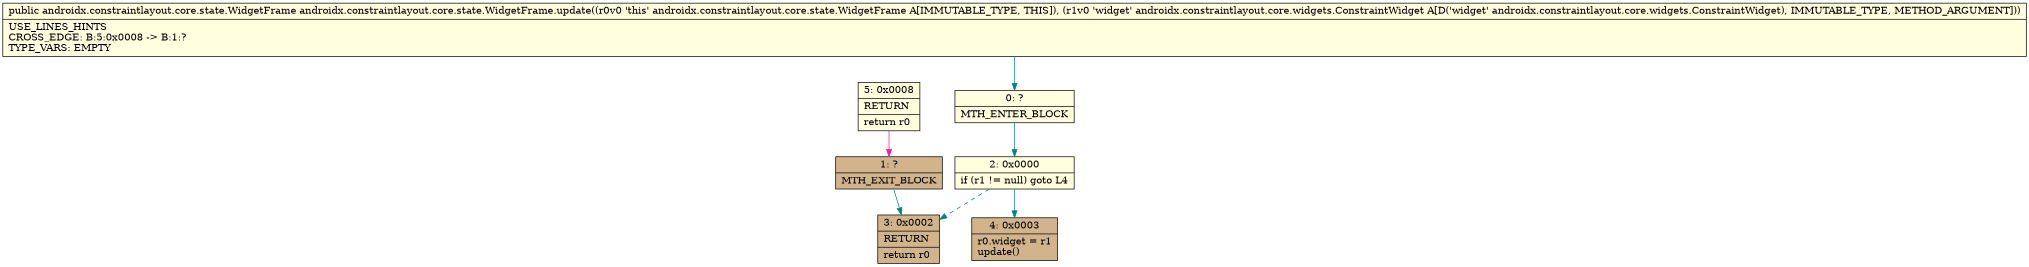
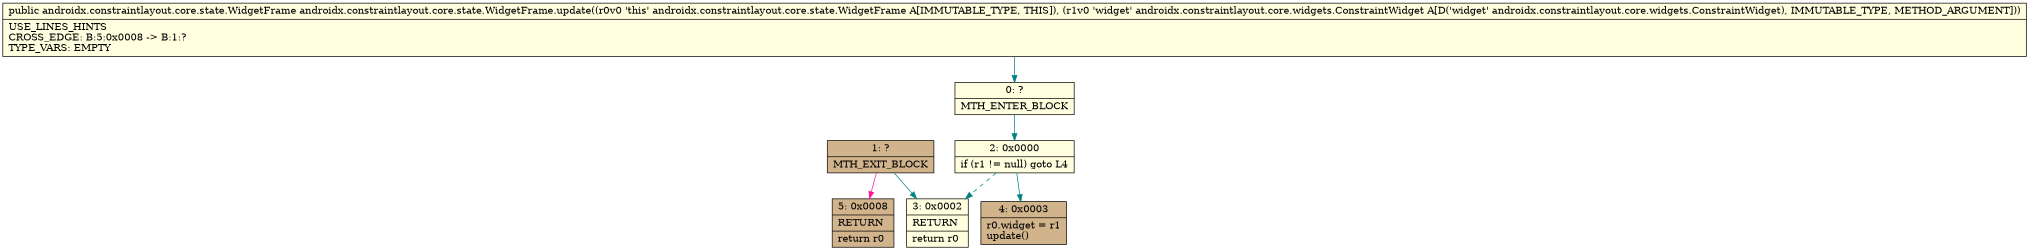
(889, 107) -> (863, 223)
(889, 140) -> (874, 182)
(909, 239) -> (937, 223)
